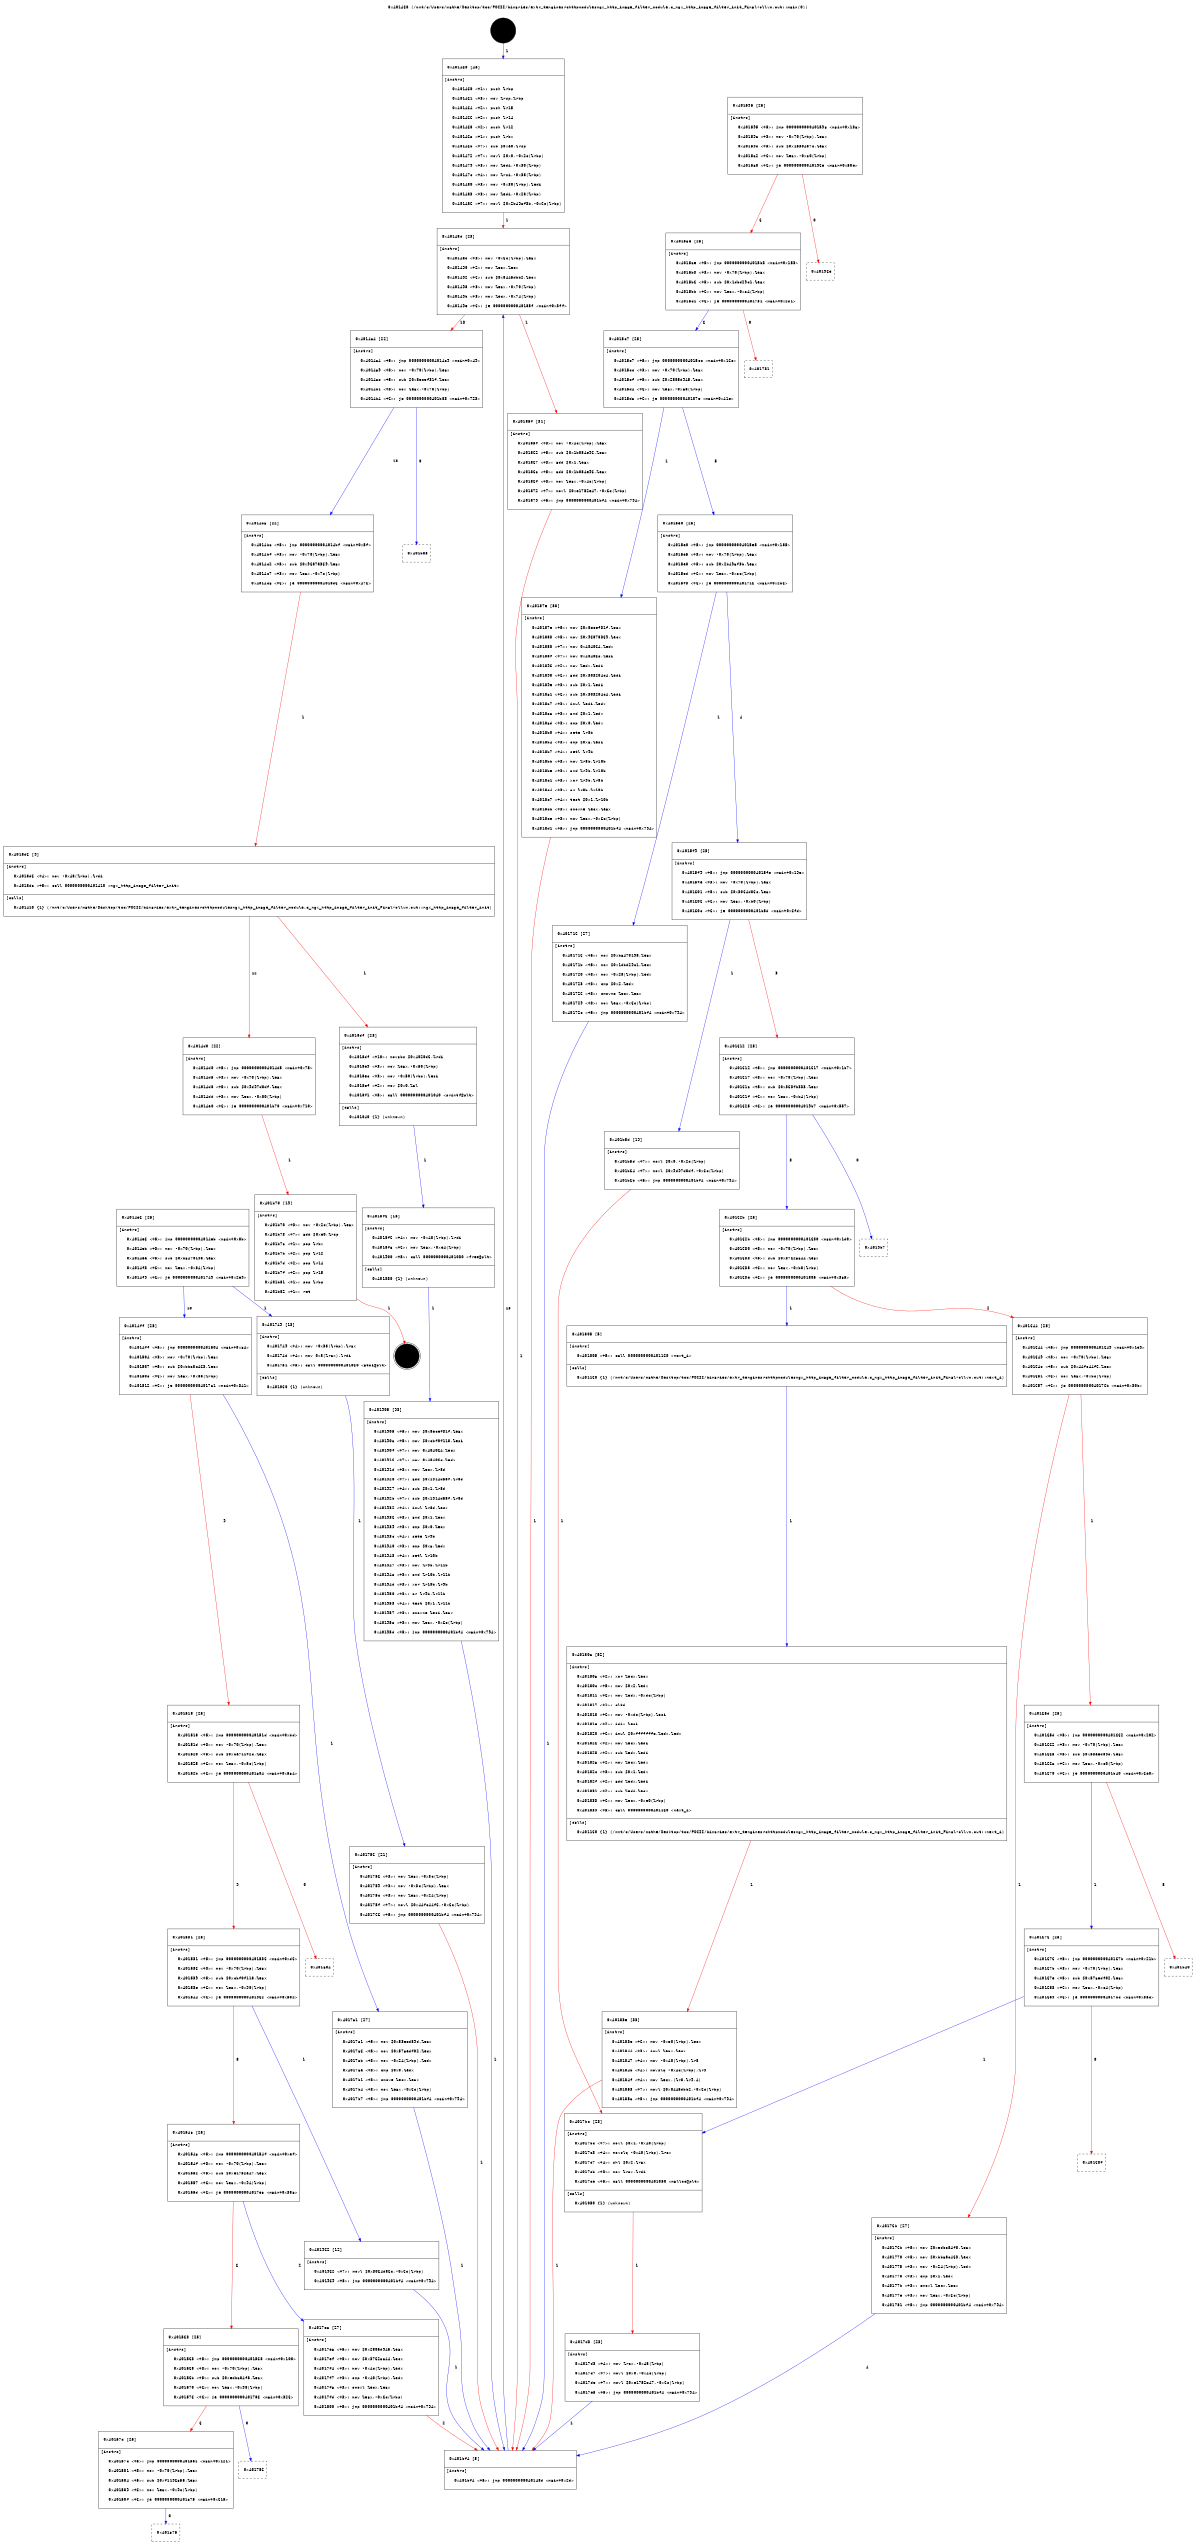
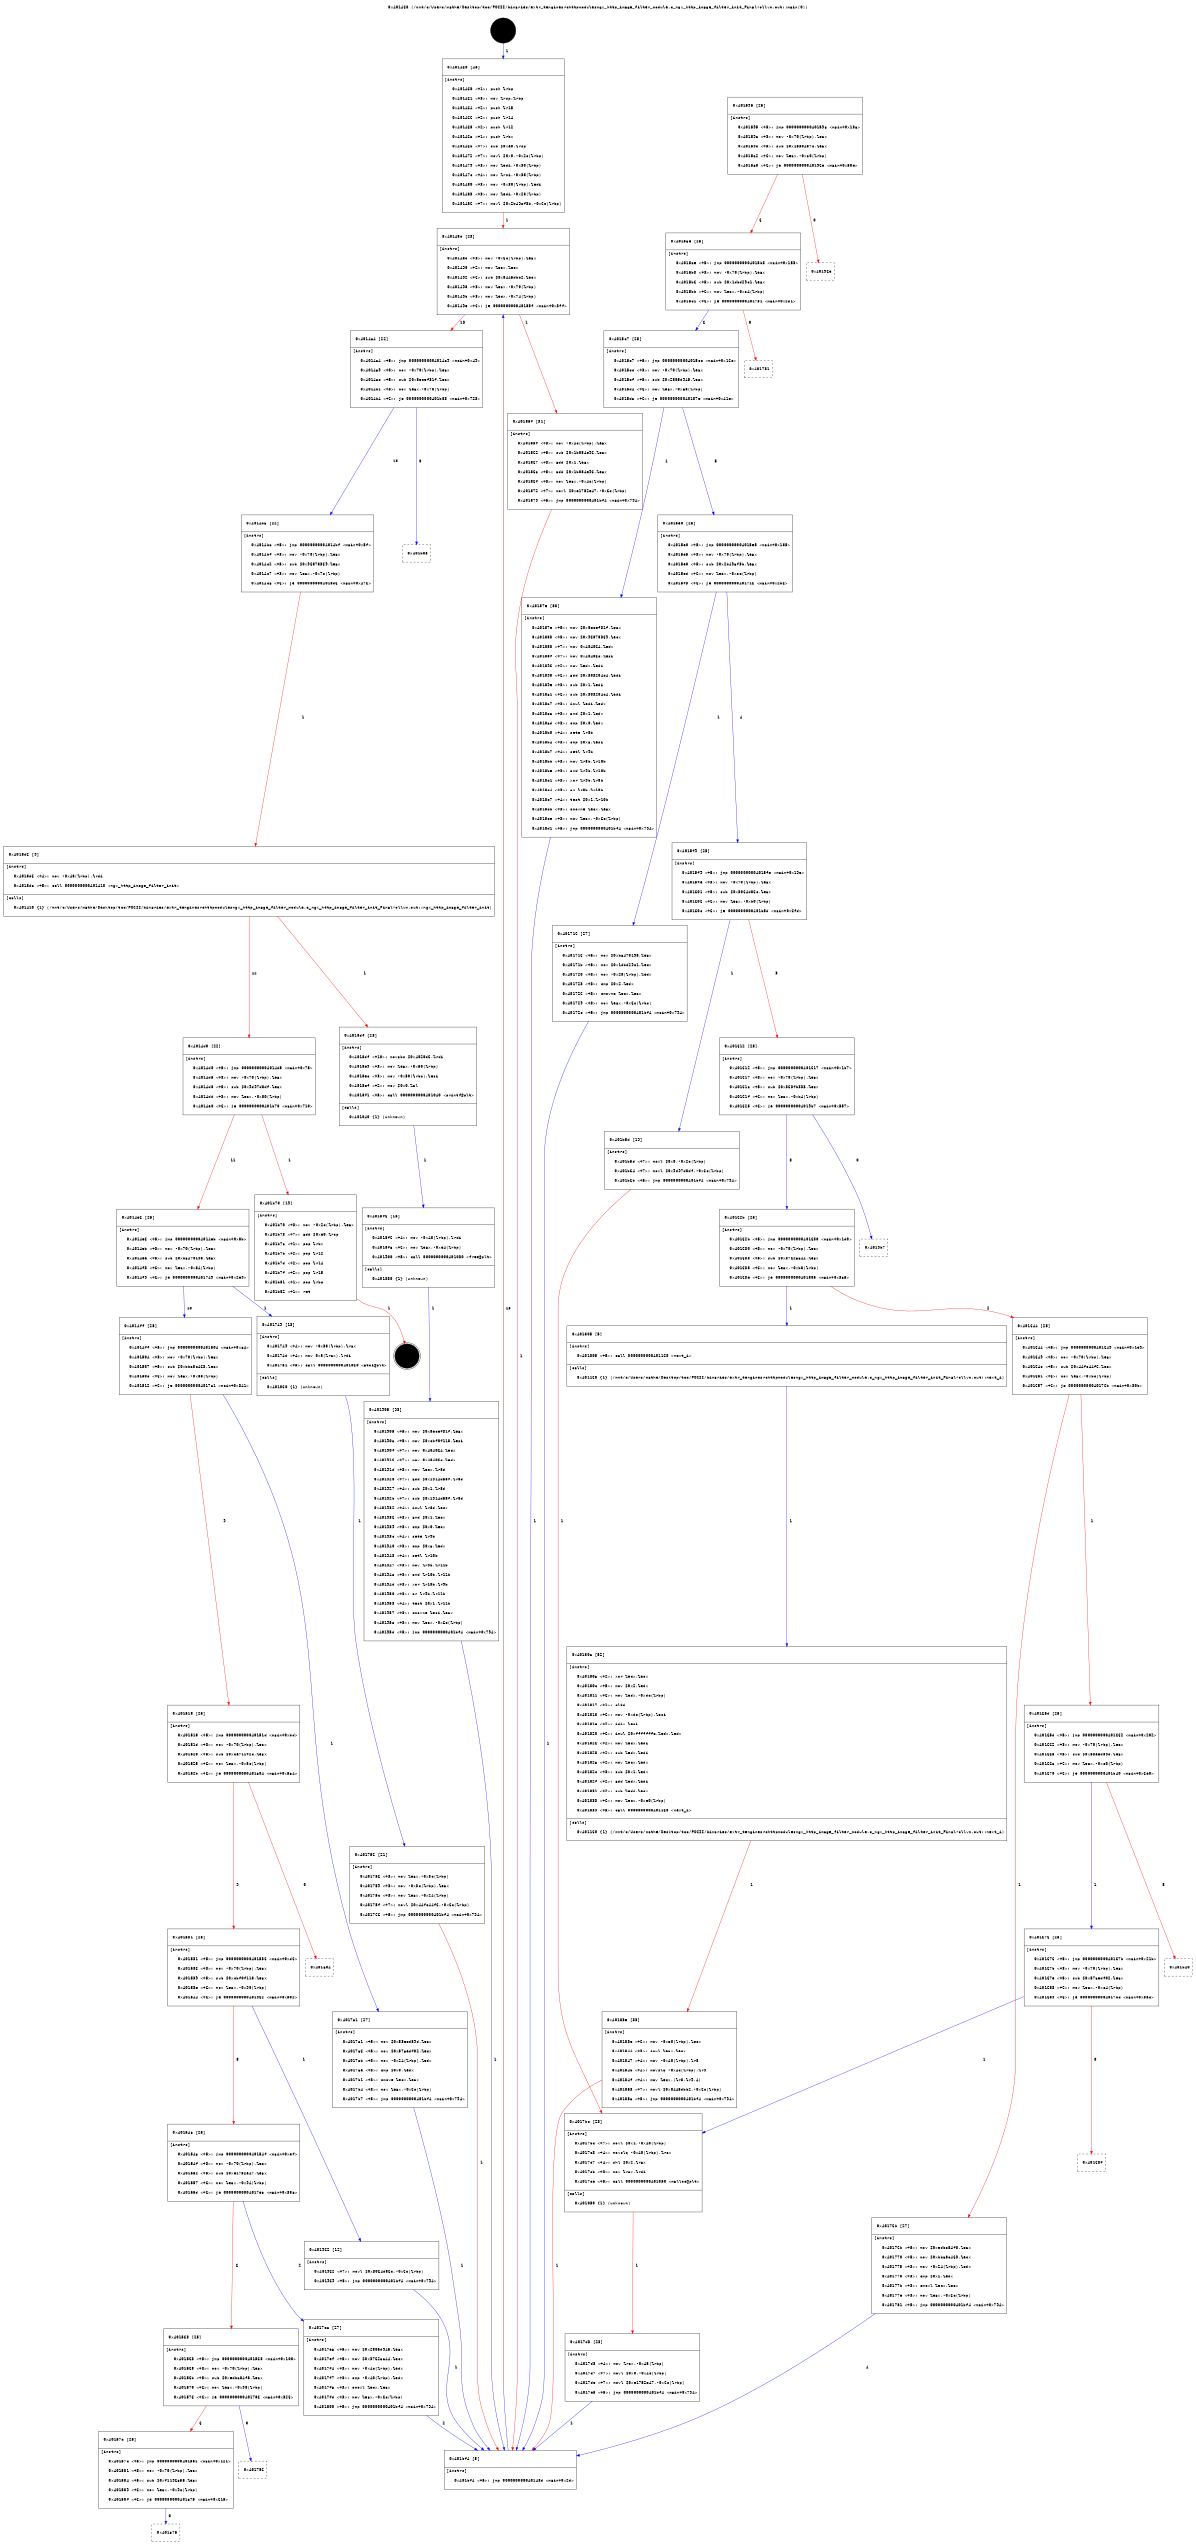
none -> (217, 1161)
(530, 1642) -> (530, 1642)
(450, 2433) -> (450, 2433)
